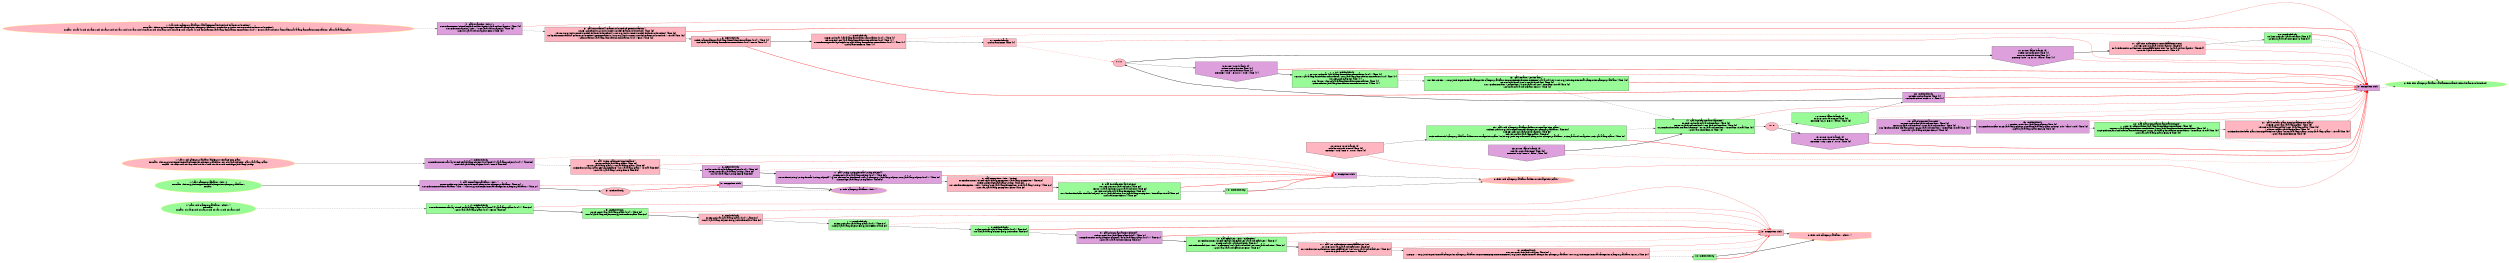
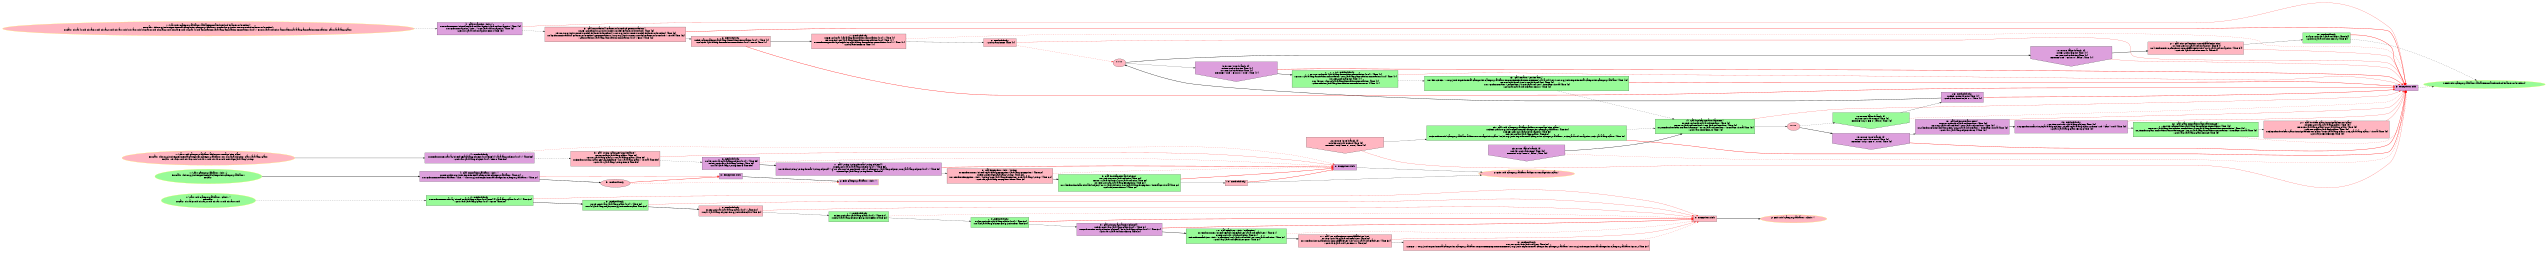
(1000, 43) -> (1000, 43)
(730, 191) -> (734, 183)
(859, 191) -> (859, 182)
(1236, 191) -> (1236, 183)
(1830, 236) -> (1794, 219)
(1705, 257) -> none
